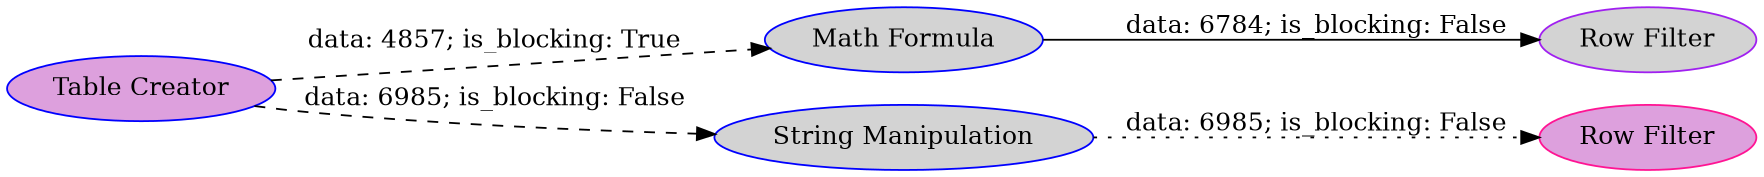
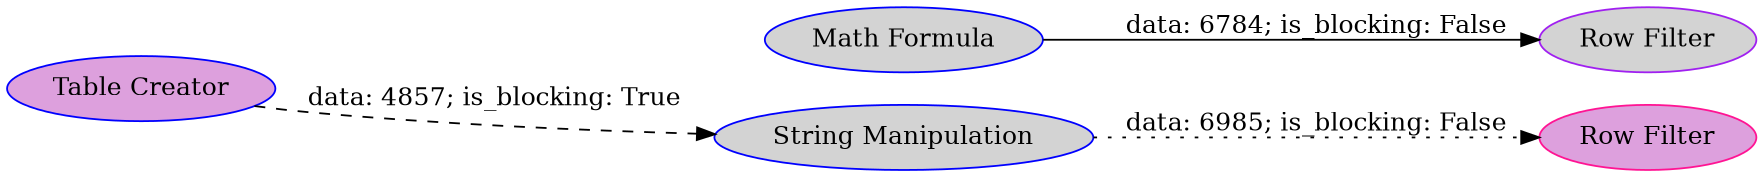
(511, 65) -> none
(495, 99) -> (495, 99)
